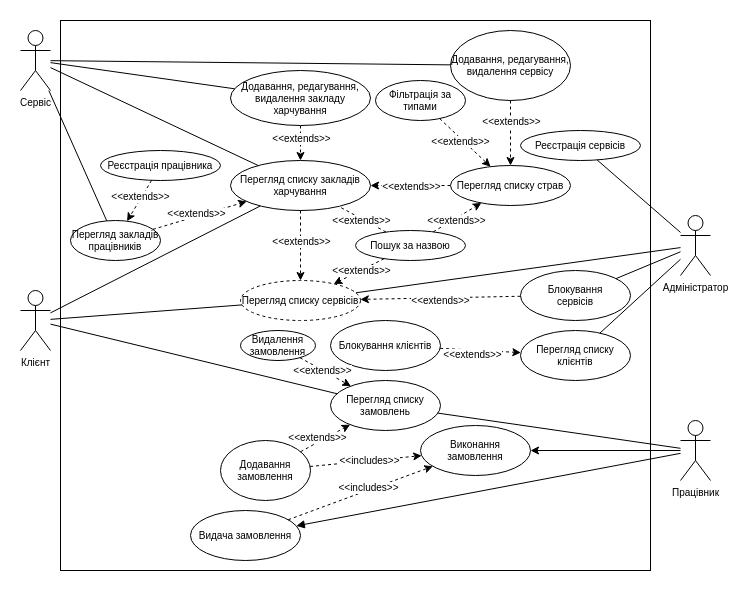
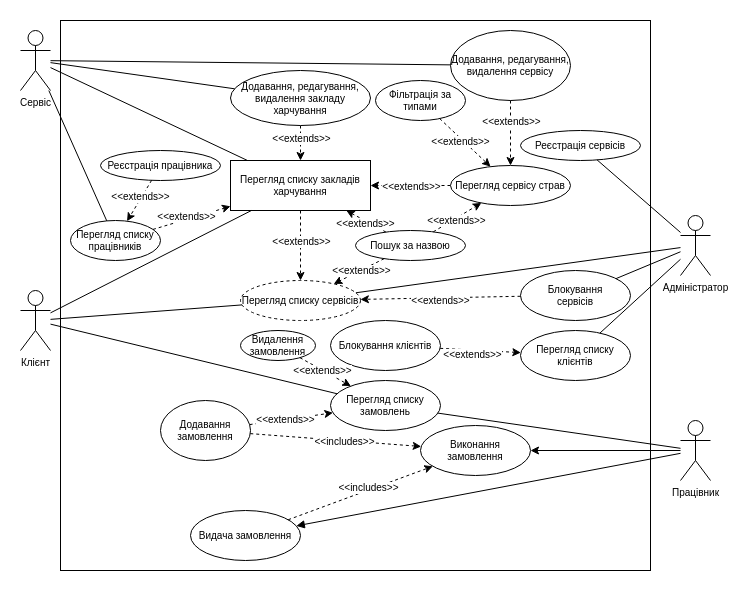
(301, 186) -> (301, 186)
(511, 186) -> (511, 186)
(360, 218) -> (367, 222)
(116, 241) -> (116, 241)
(266, 471) -> (206, 431)
